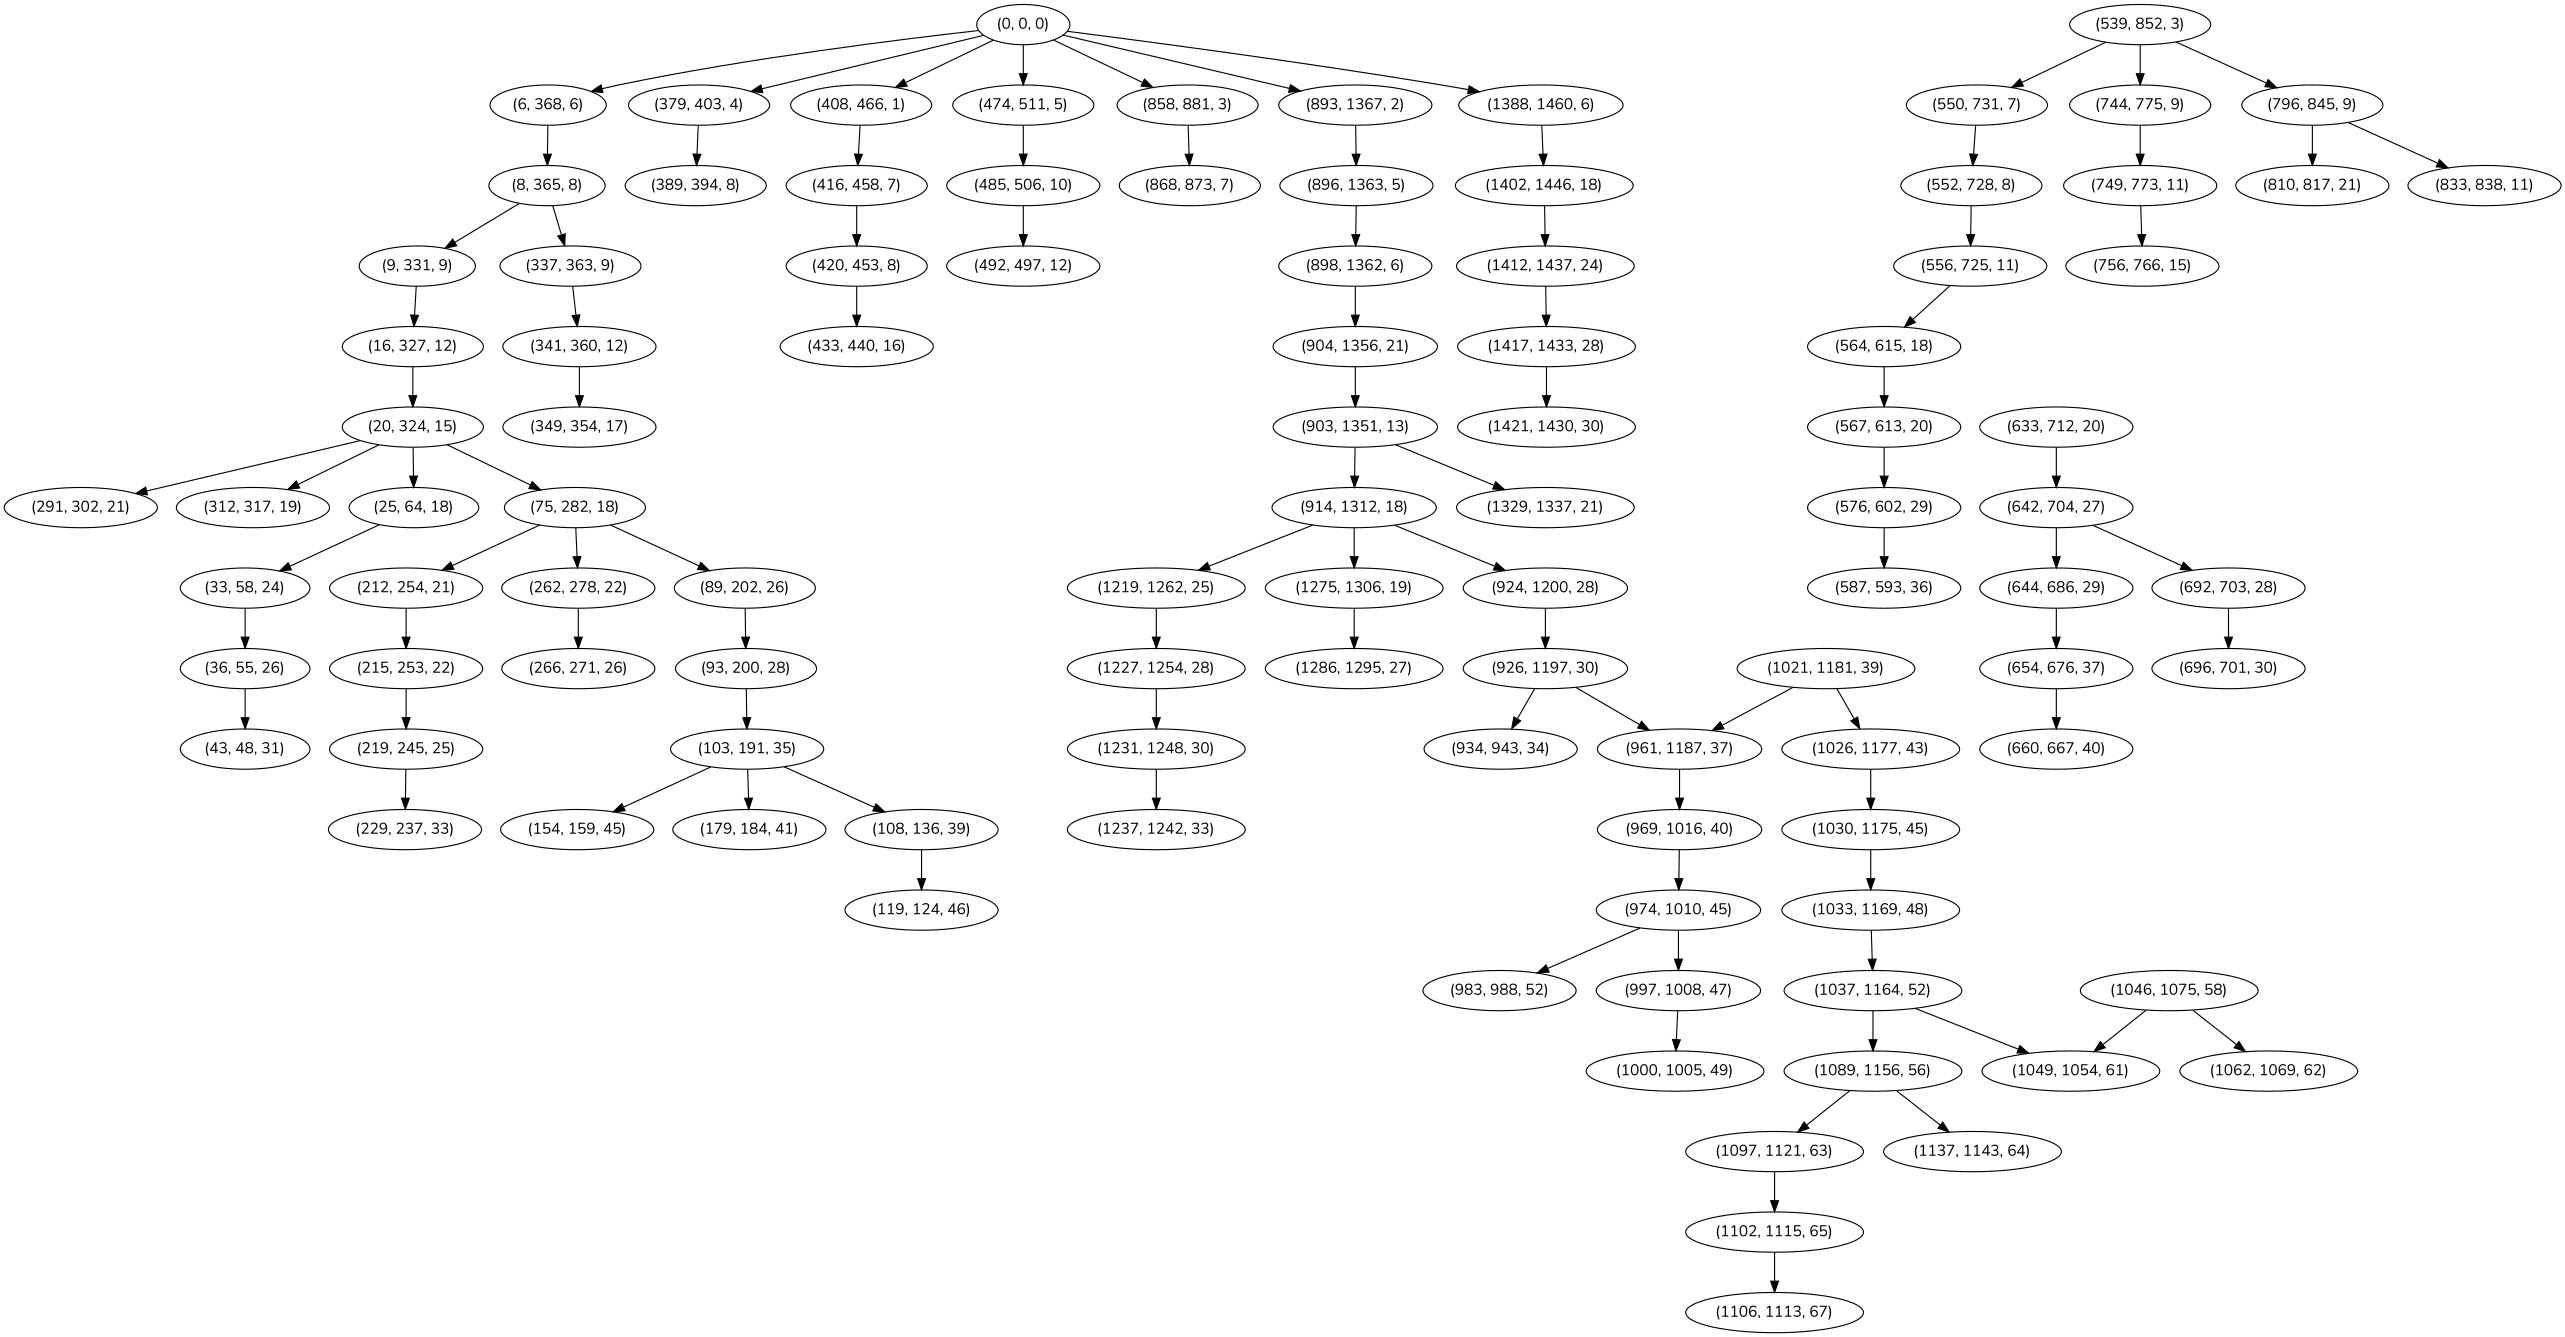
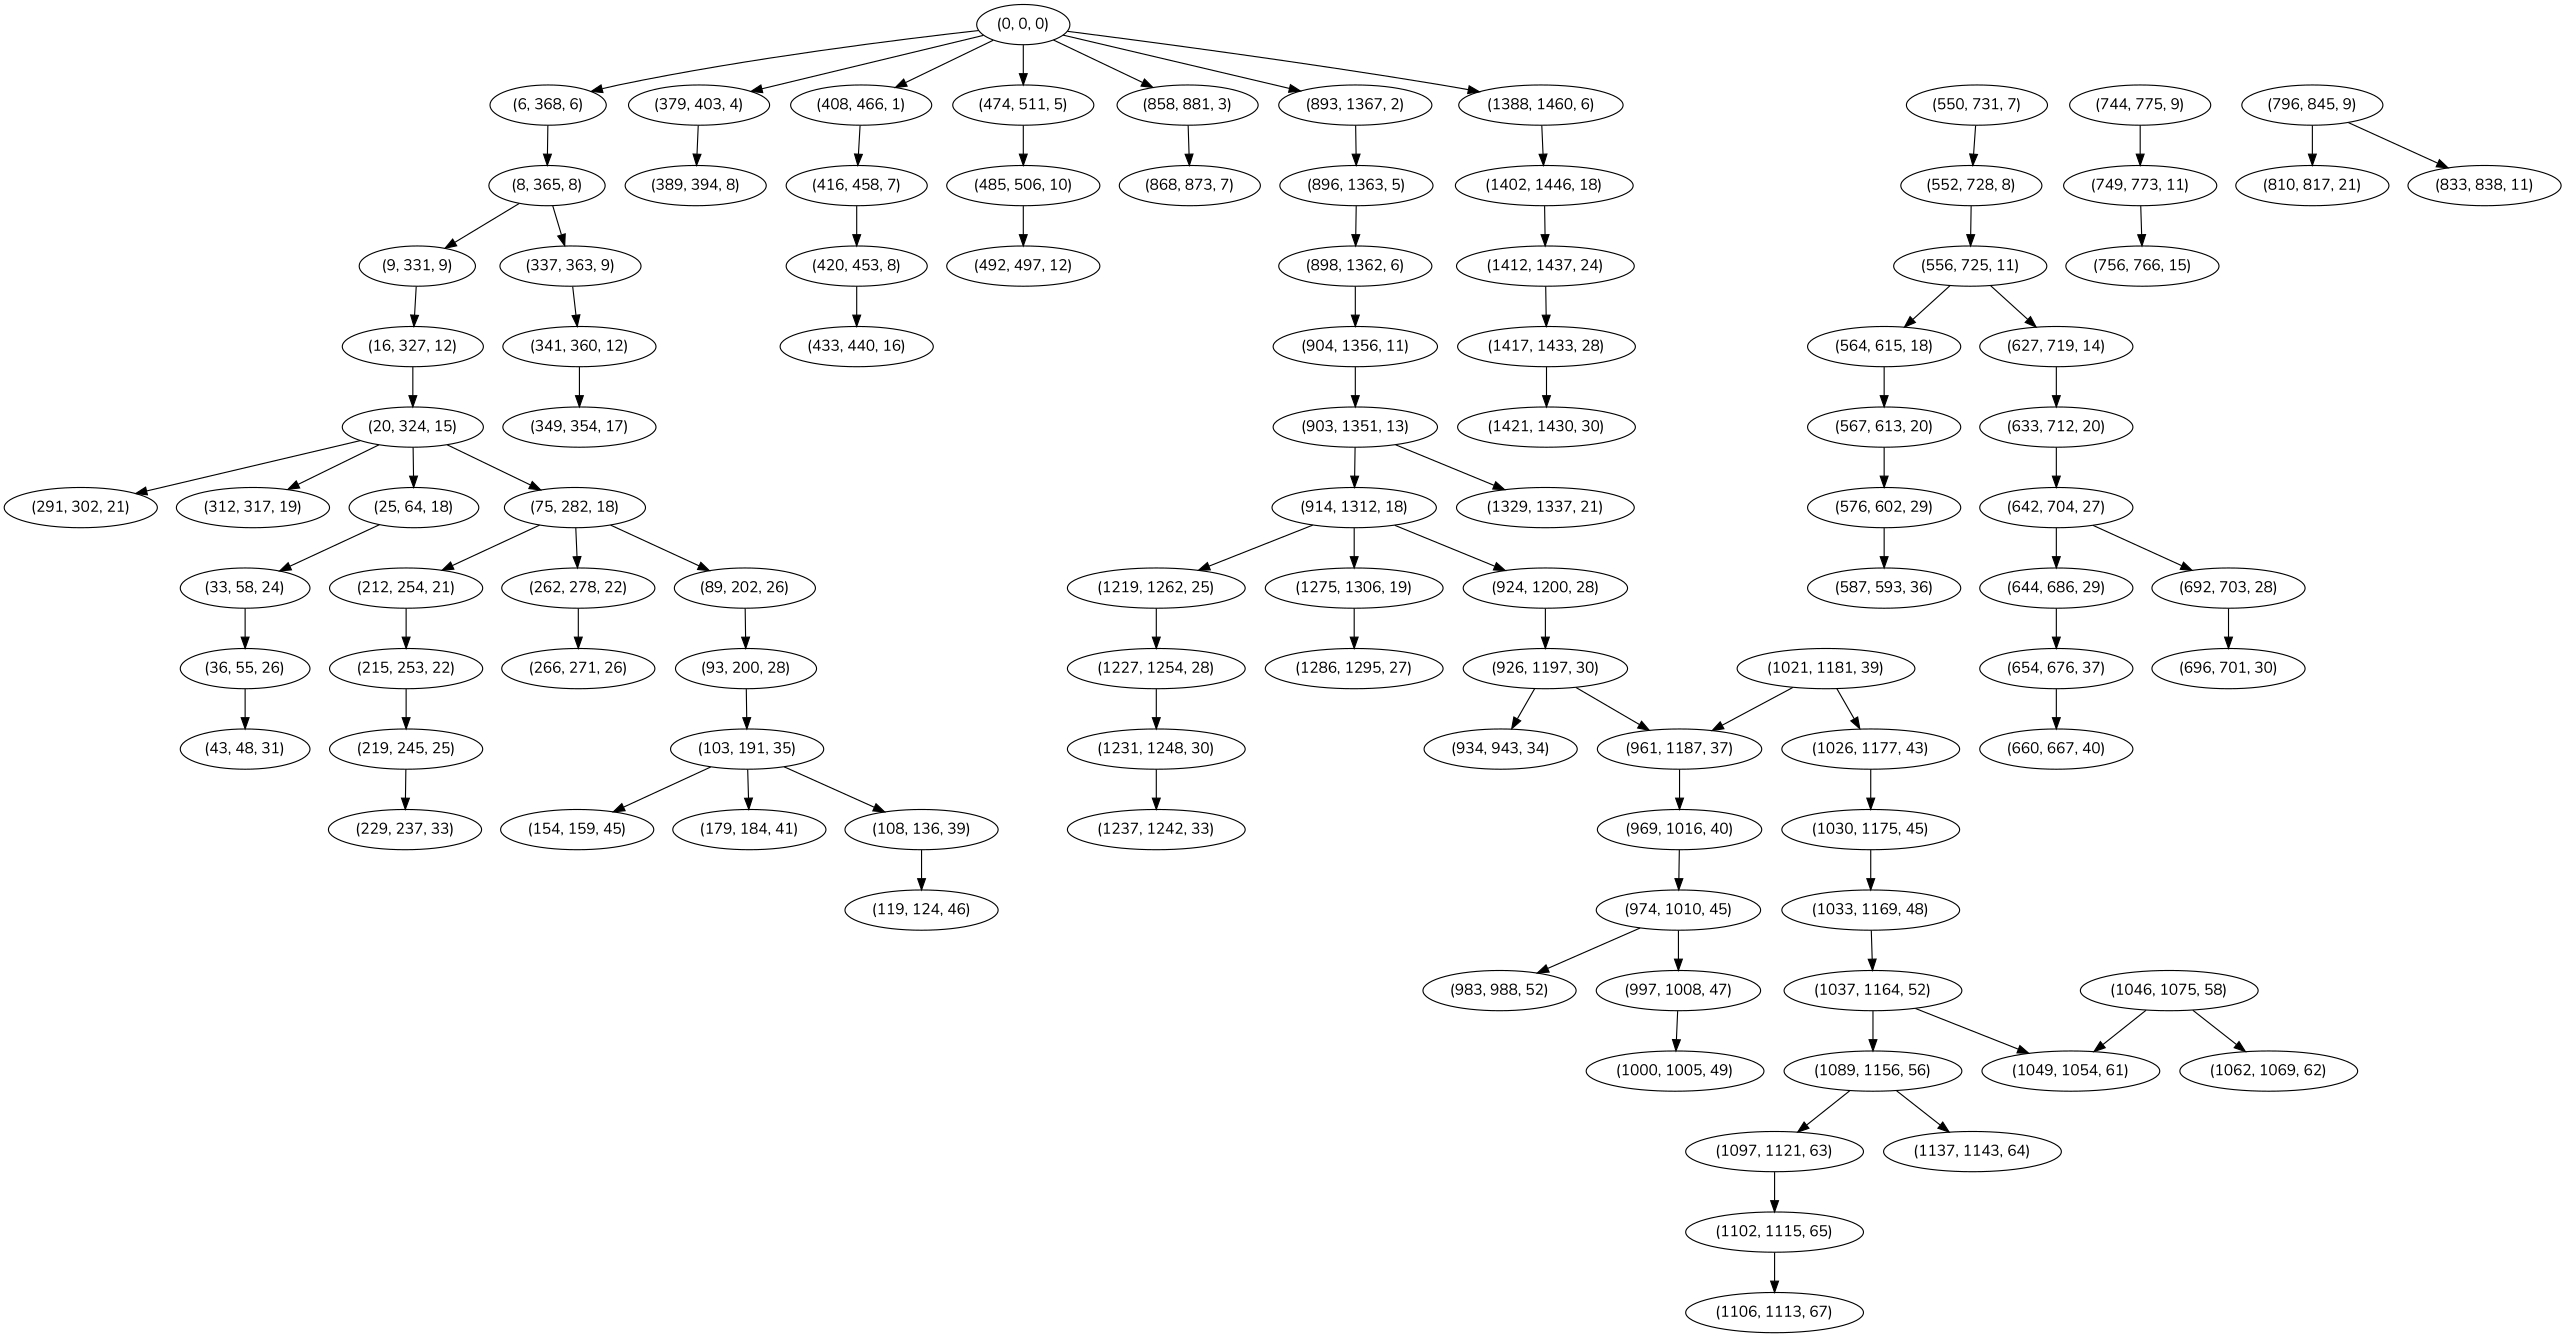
(2140, 25) -> none
(1355, 347) -> (1355, 347)
none -> (2056, 347)
